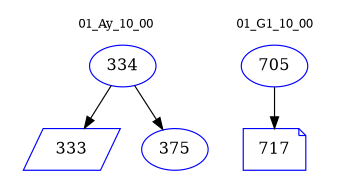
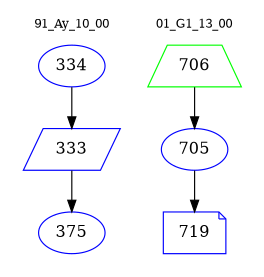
(116, 25) -> (72, 25)
(275, 25) -> (195, 25)
none -> (195, 66)
(146, 103) -> (72, 185)
(275, 149) -> (195, 233)
